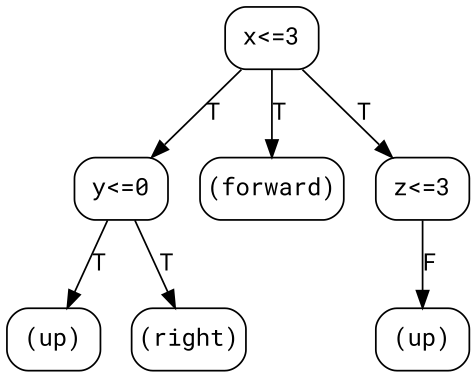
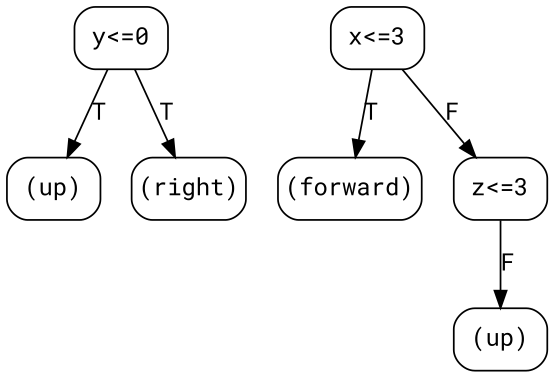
(203, 107) -> none
(365, 113) -> (453, 113)
